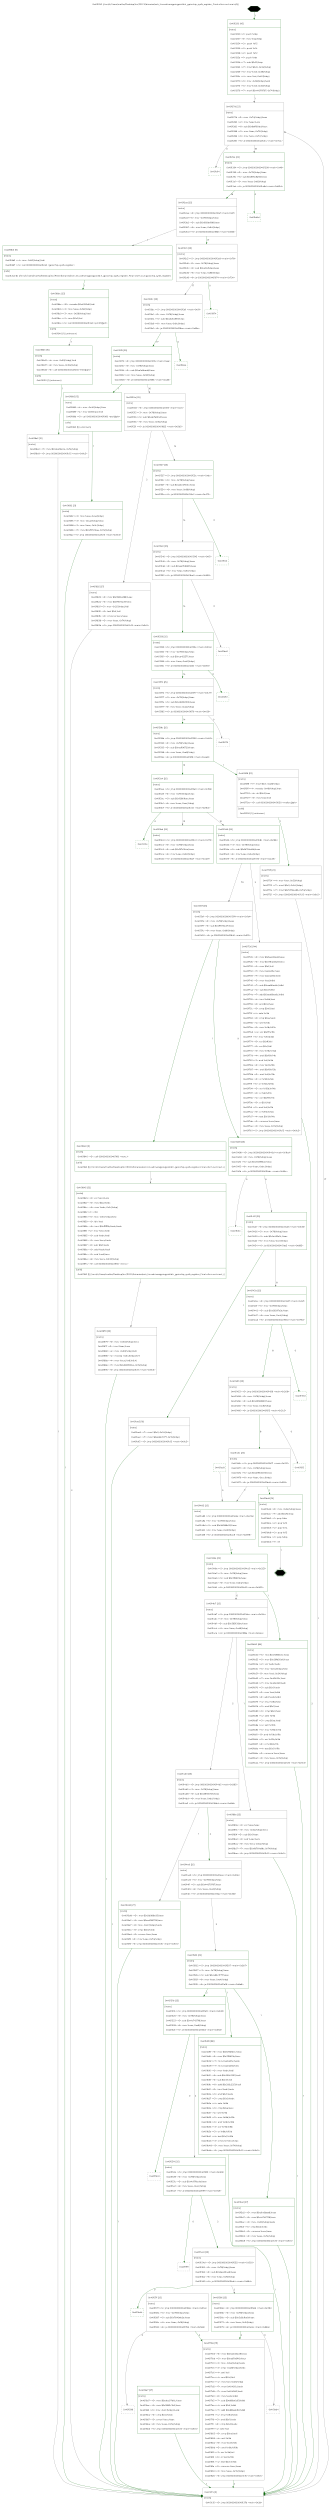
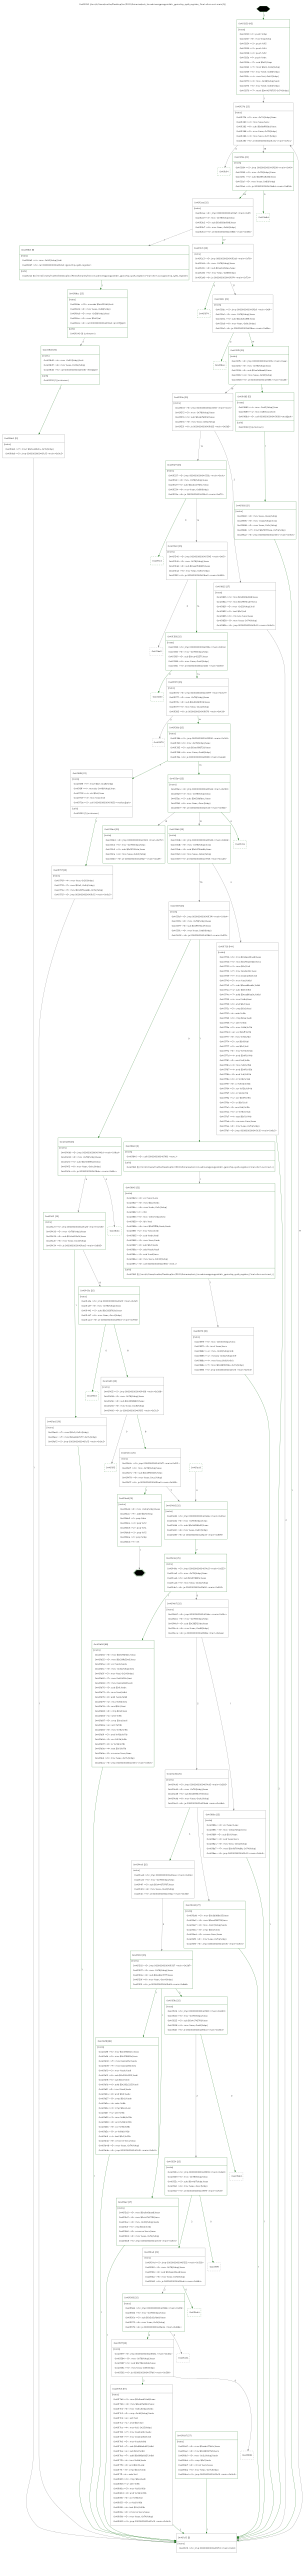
(240, 2334) -> (148, 2334)
